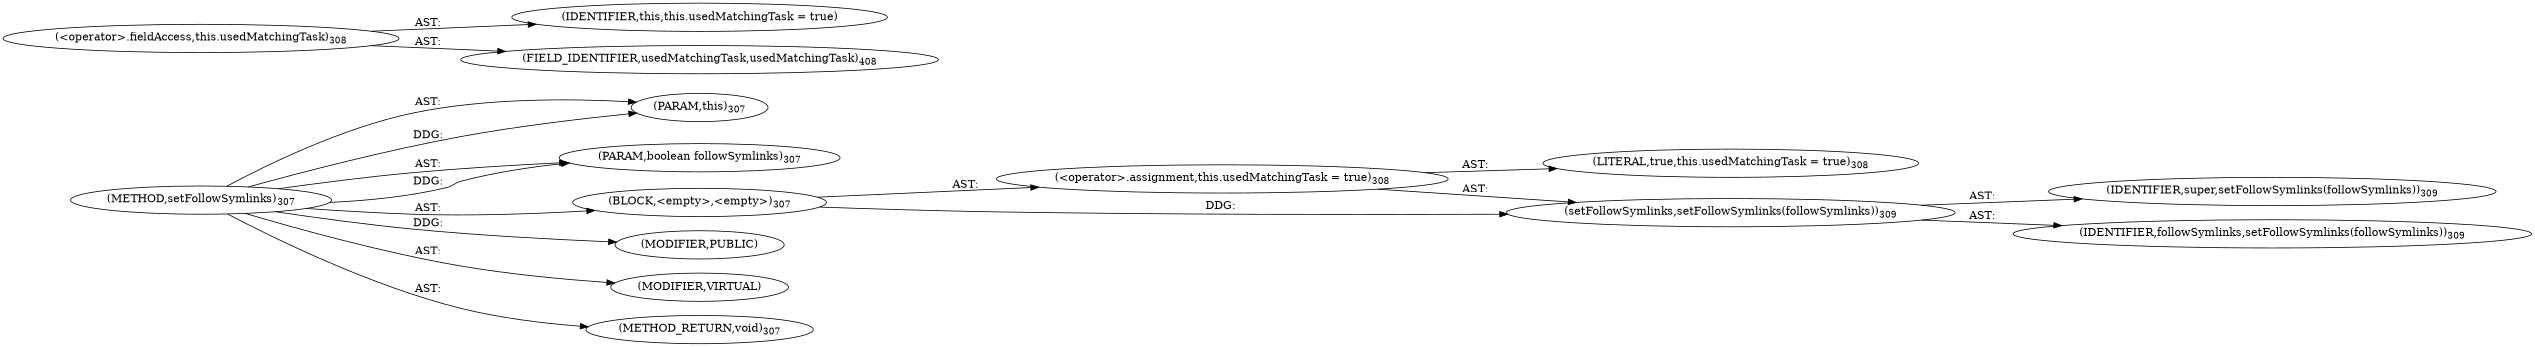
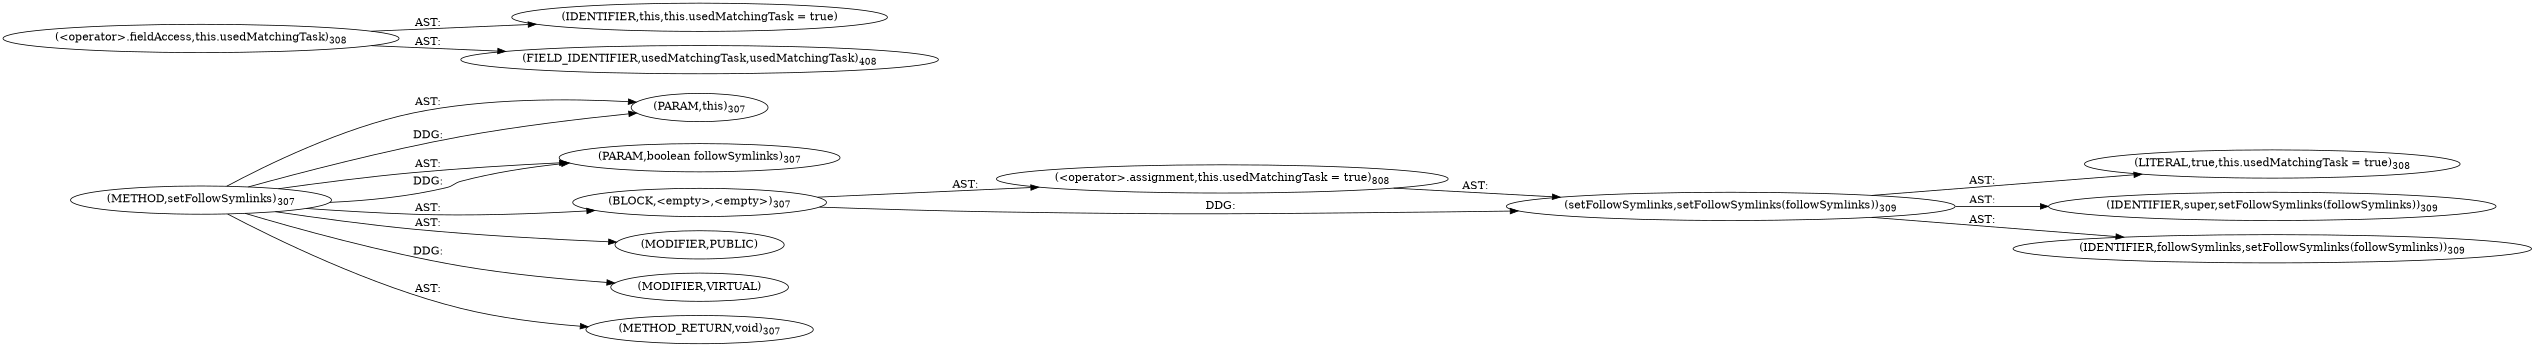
(1487, 171) -> (2003, 185)
(1381, 178) -> (1381, 178)
(430, 223) -> (430, 223)
(430, 252) -> (430, 252)
